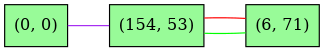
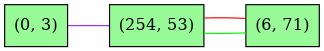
(36, 26) -> (36, 26)
(157, 26) -> (157, 26)
